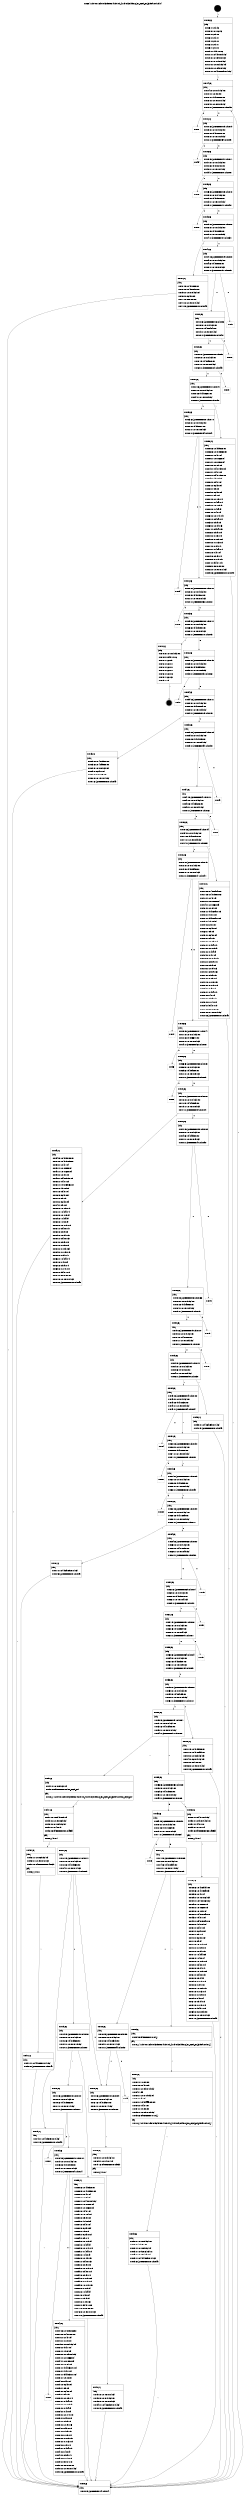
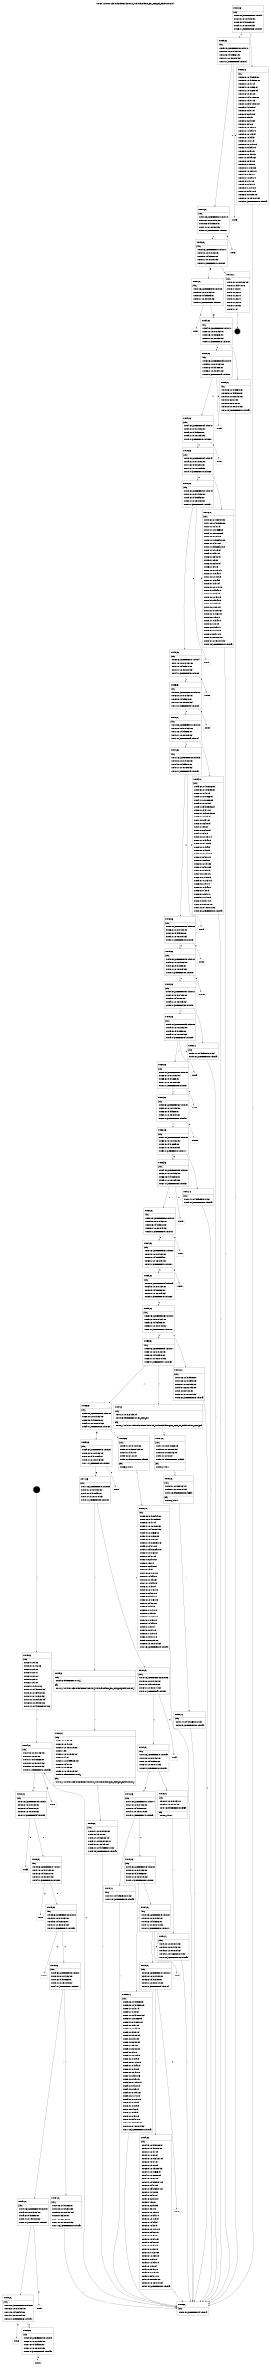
(207, 373) -> none
(86, 1980) -> (147, 1781)
